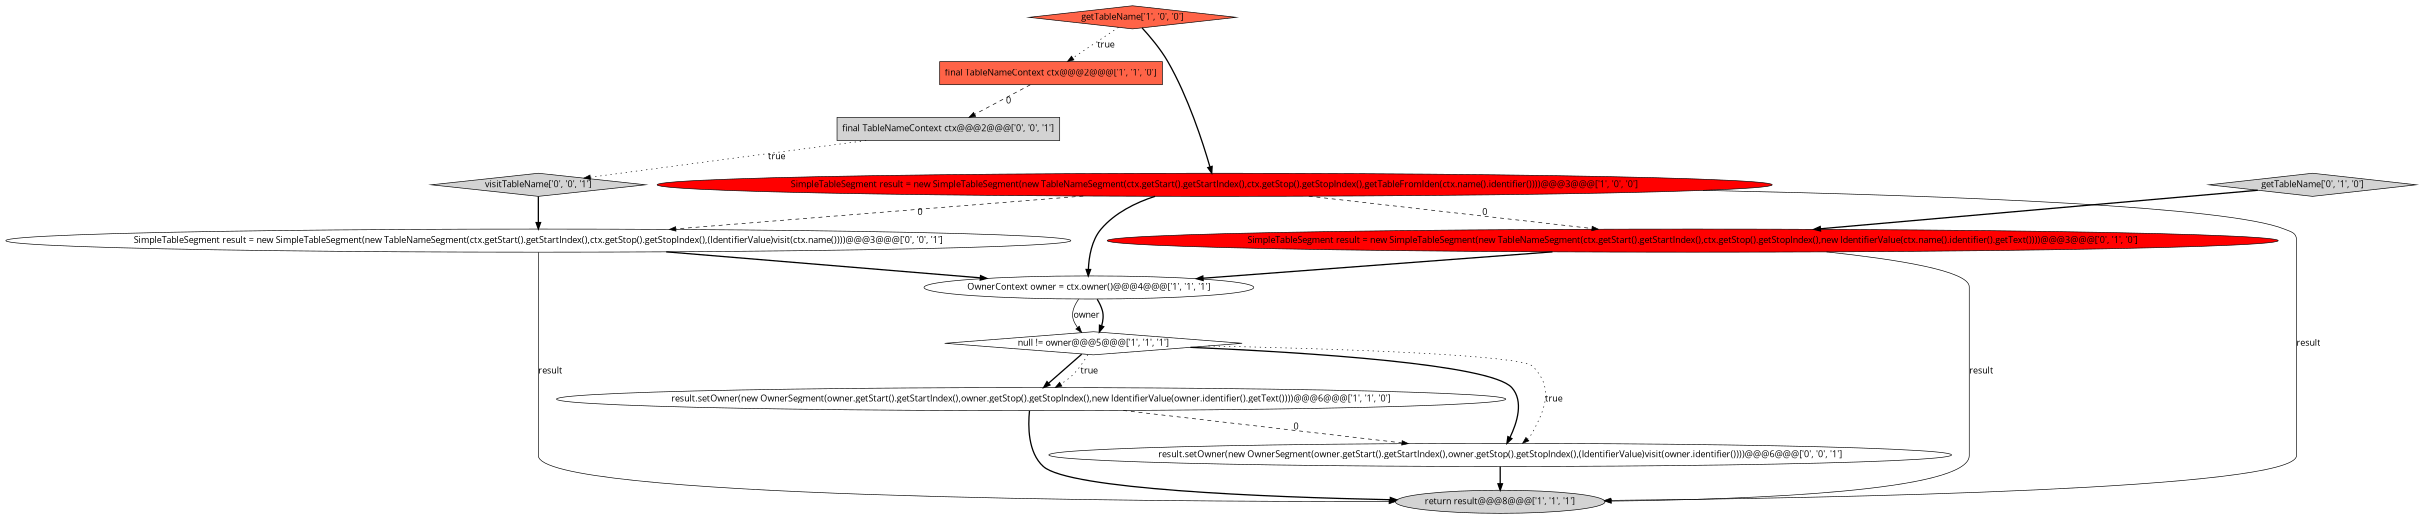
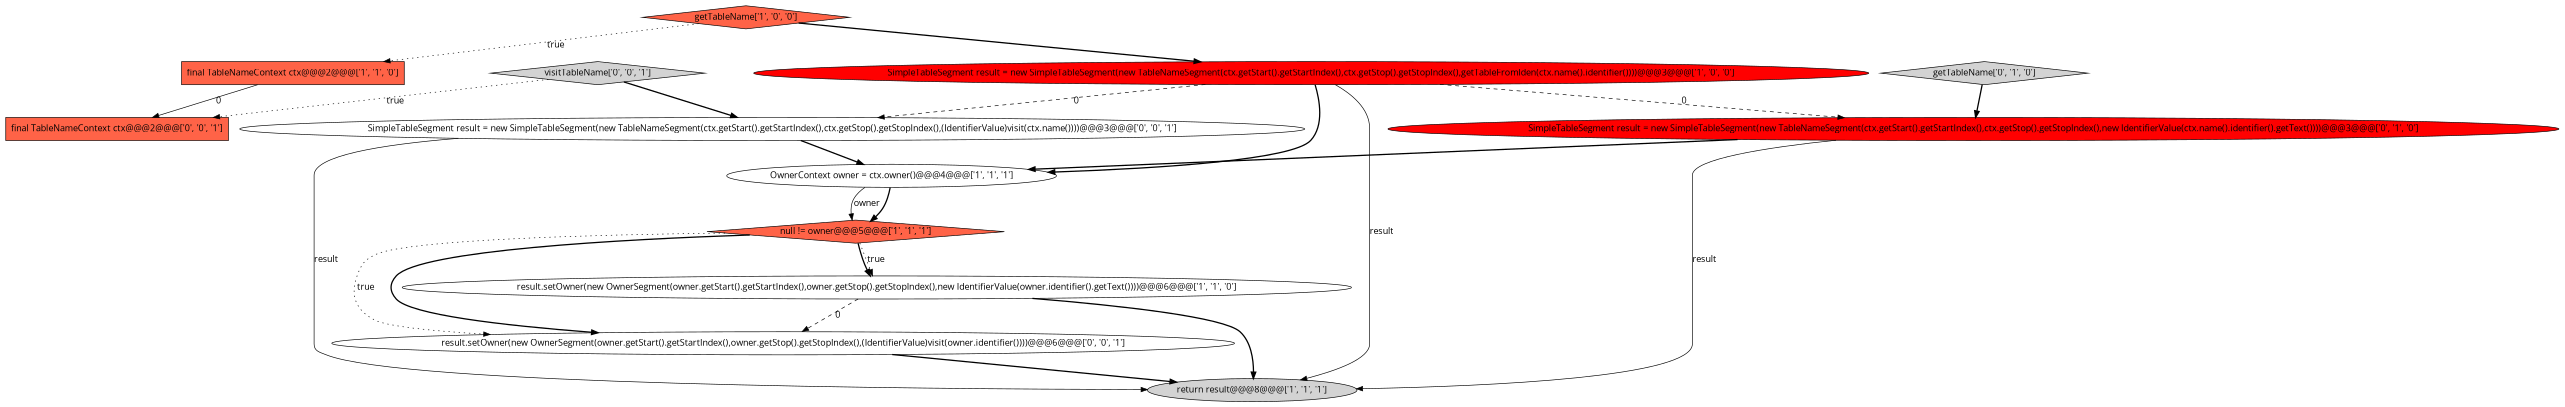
(1003, 100) -> (208, 100)
(948, 129) -> (117, 129)
(728, 159) -> (384, 98)
(1093, 343) -> (856, 232)
